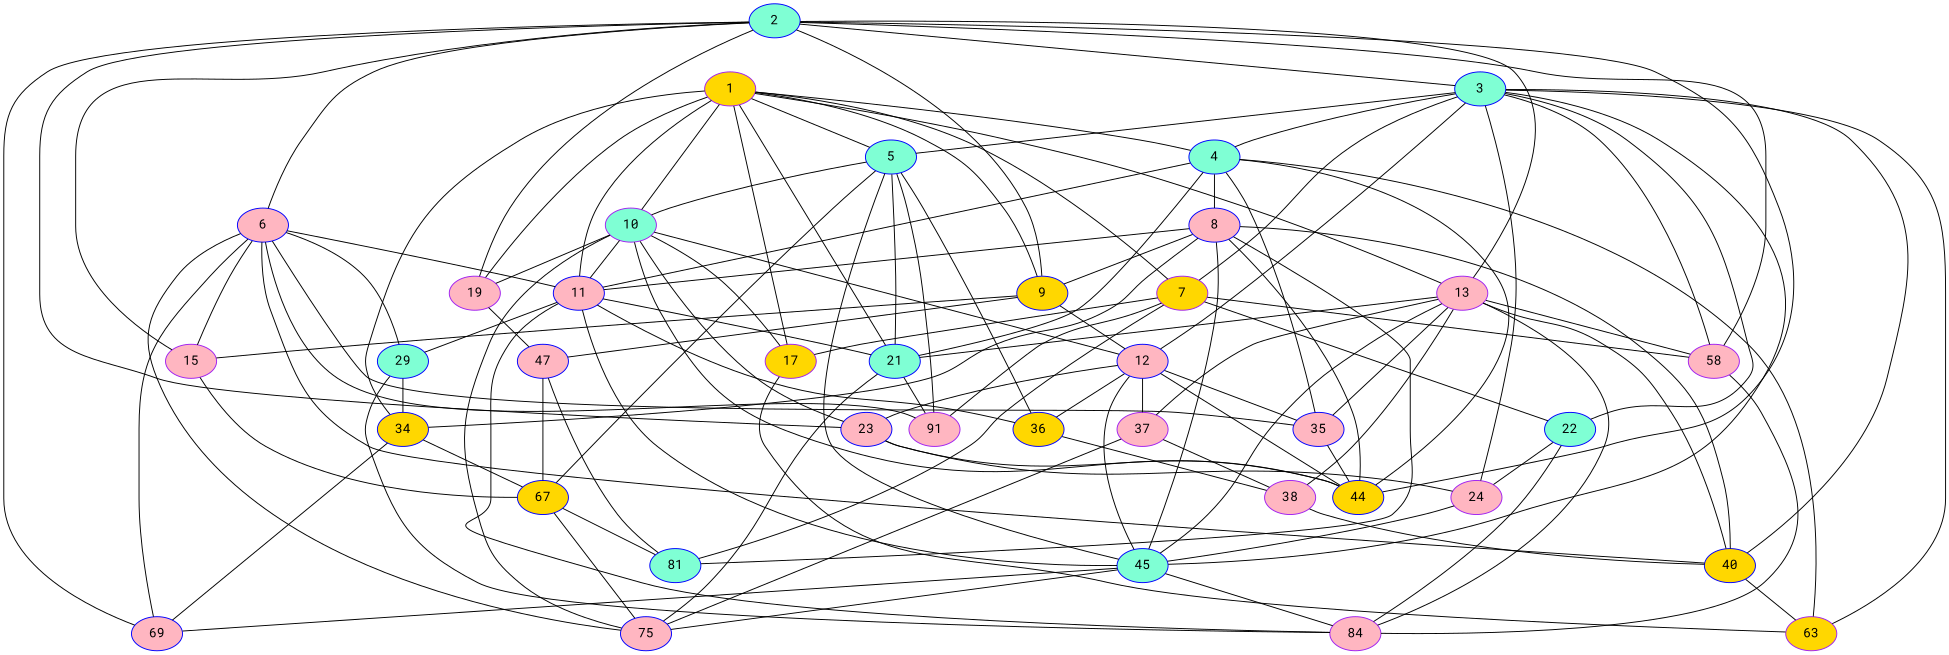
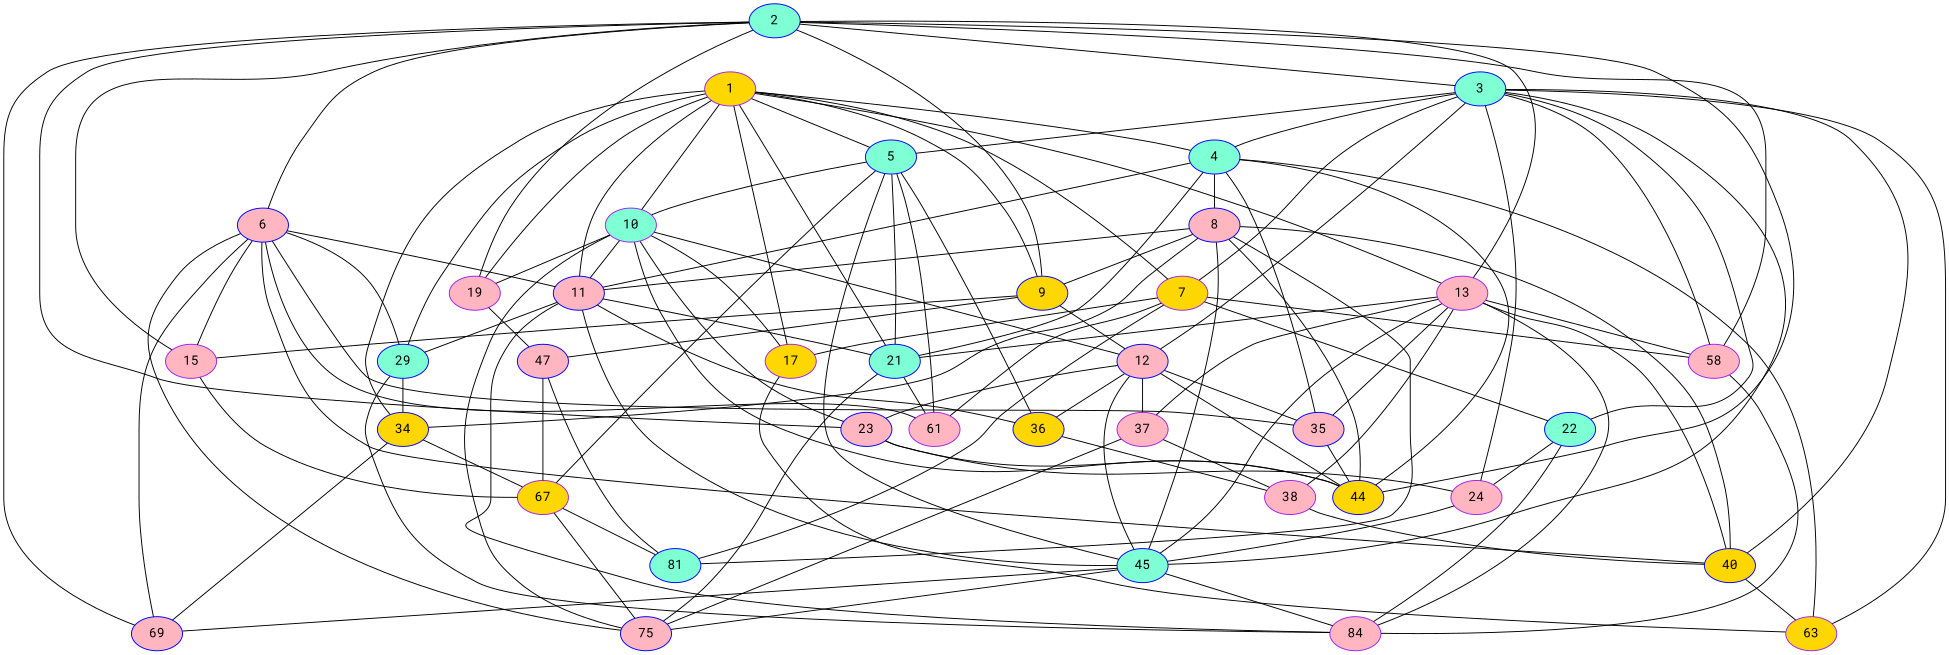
none -> (521, 177)
(934, 429) -> (934, 429)
(543, 498) -> (543, 498)
